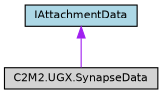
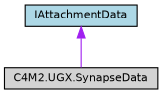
(81, 78) -> (81, 78)
